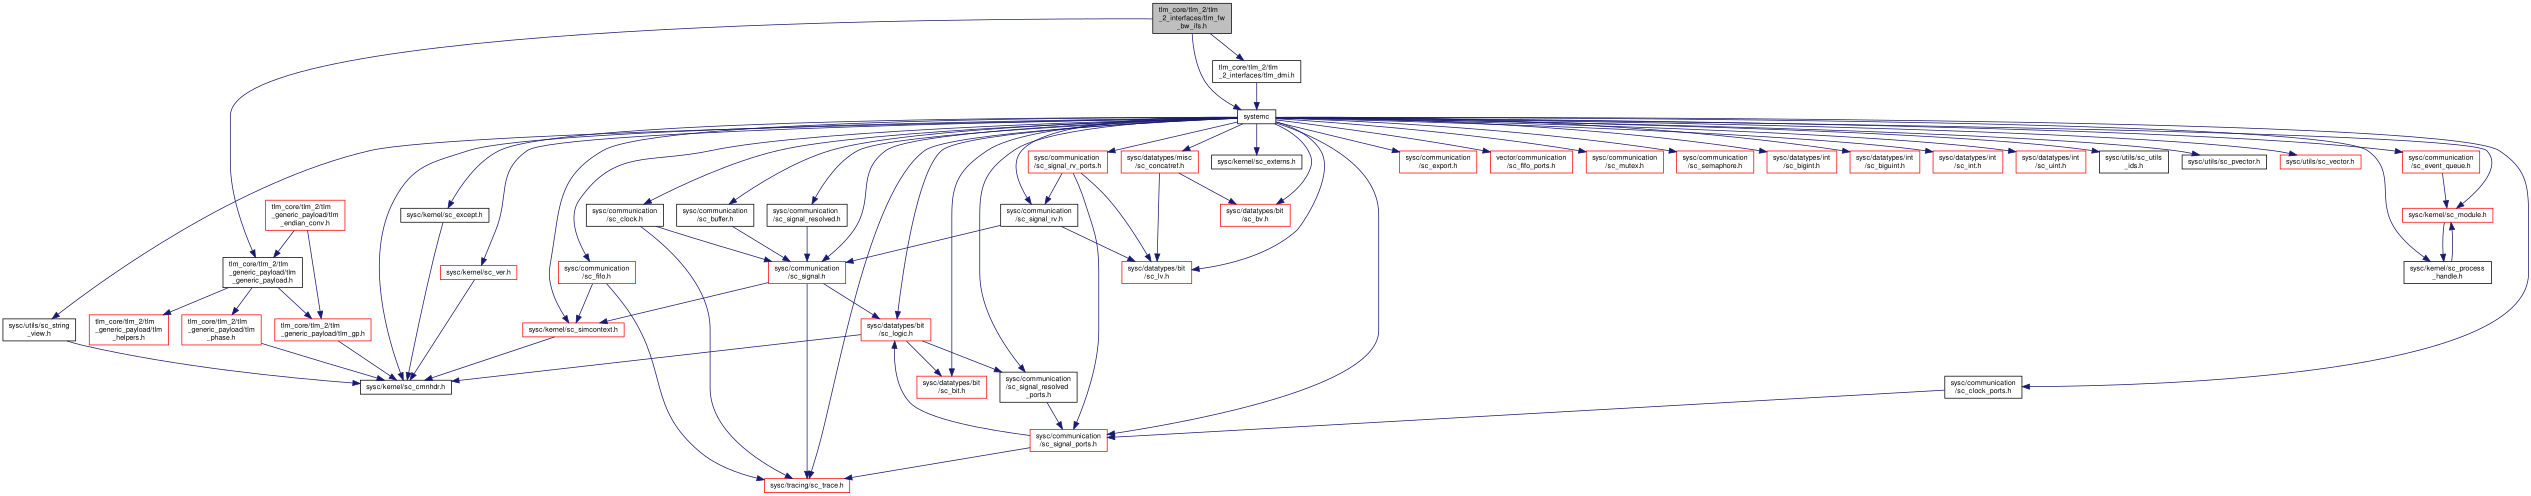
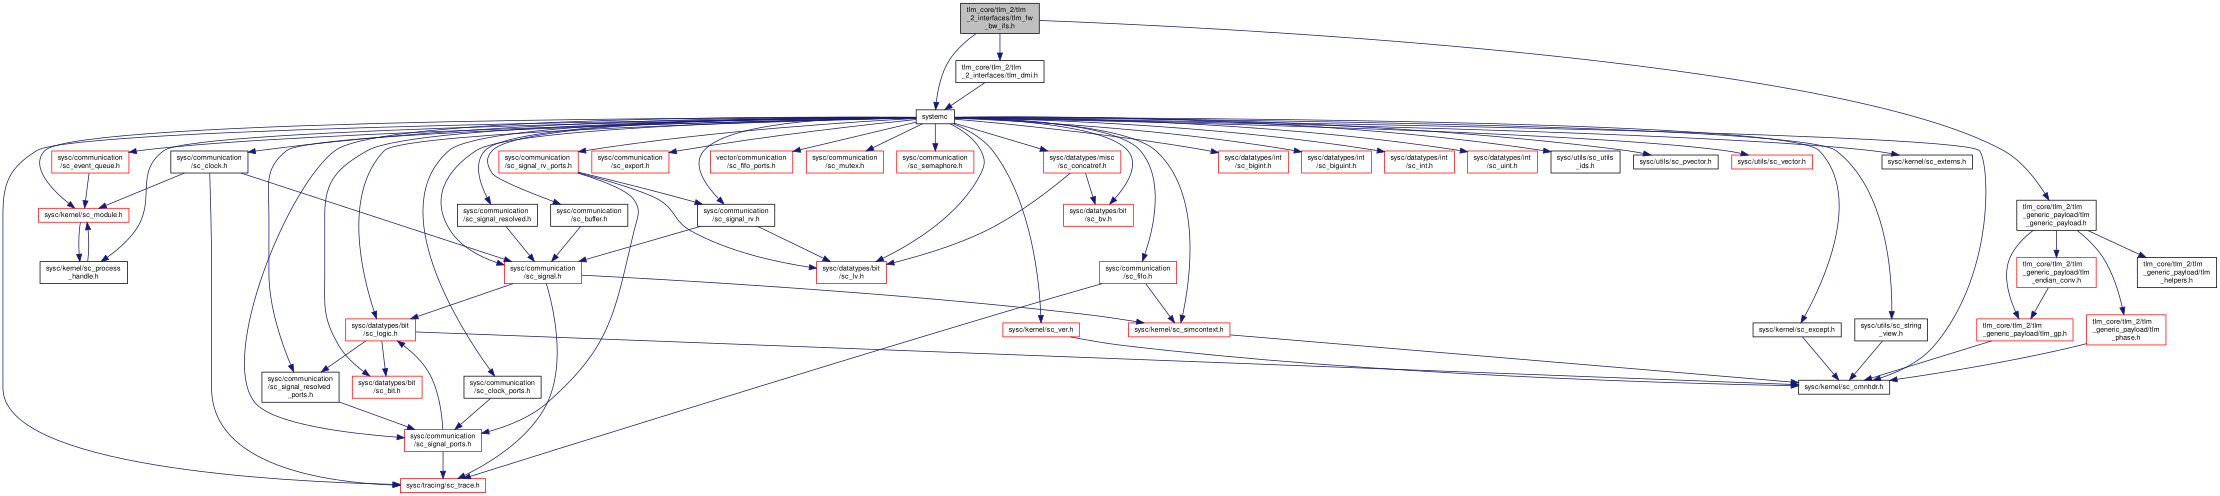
none -> (141, 191)
(286, 241) -> (2056, 240)
(129, 330) -> (2177, 273)
